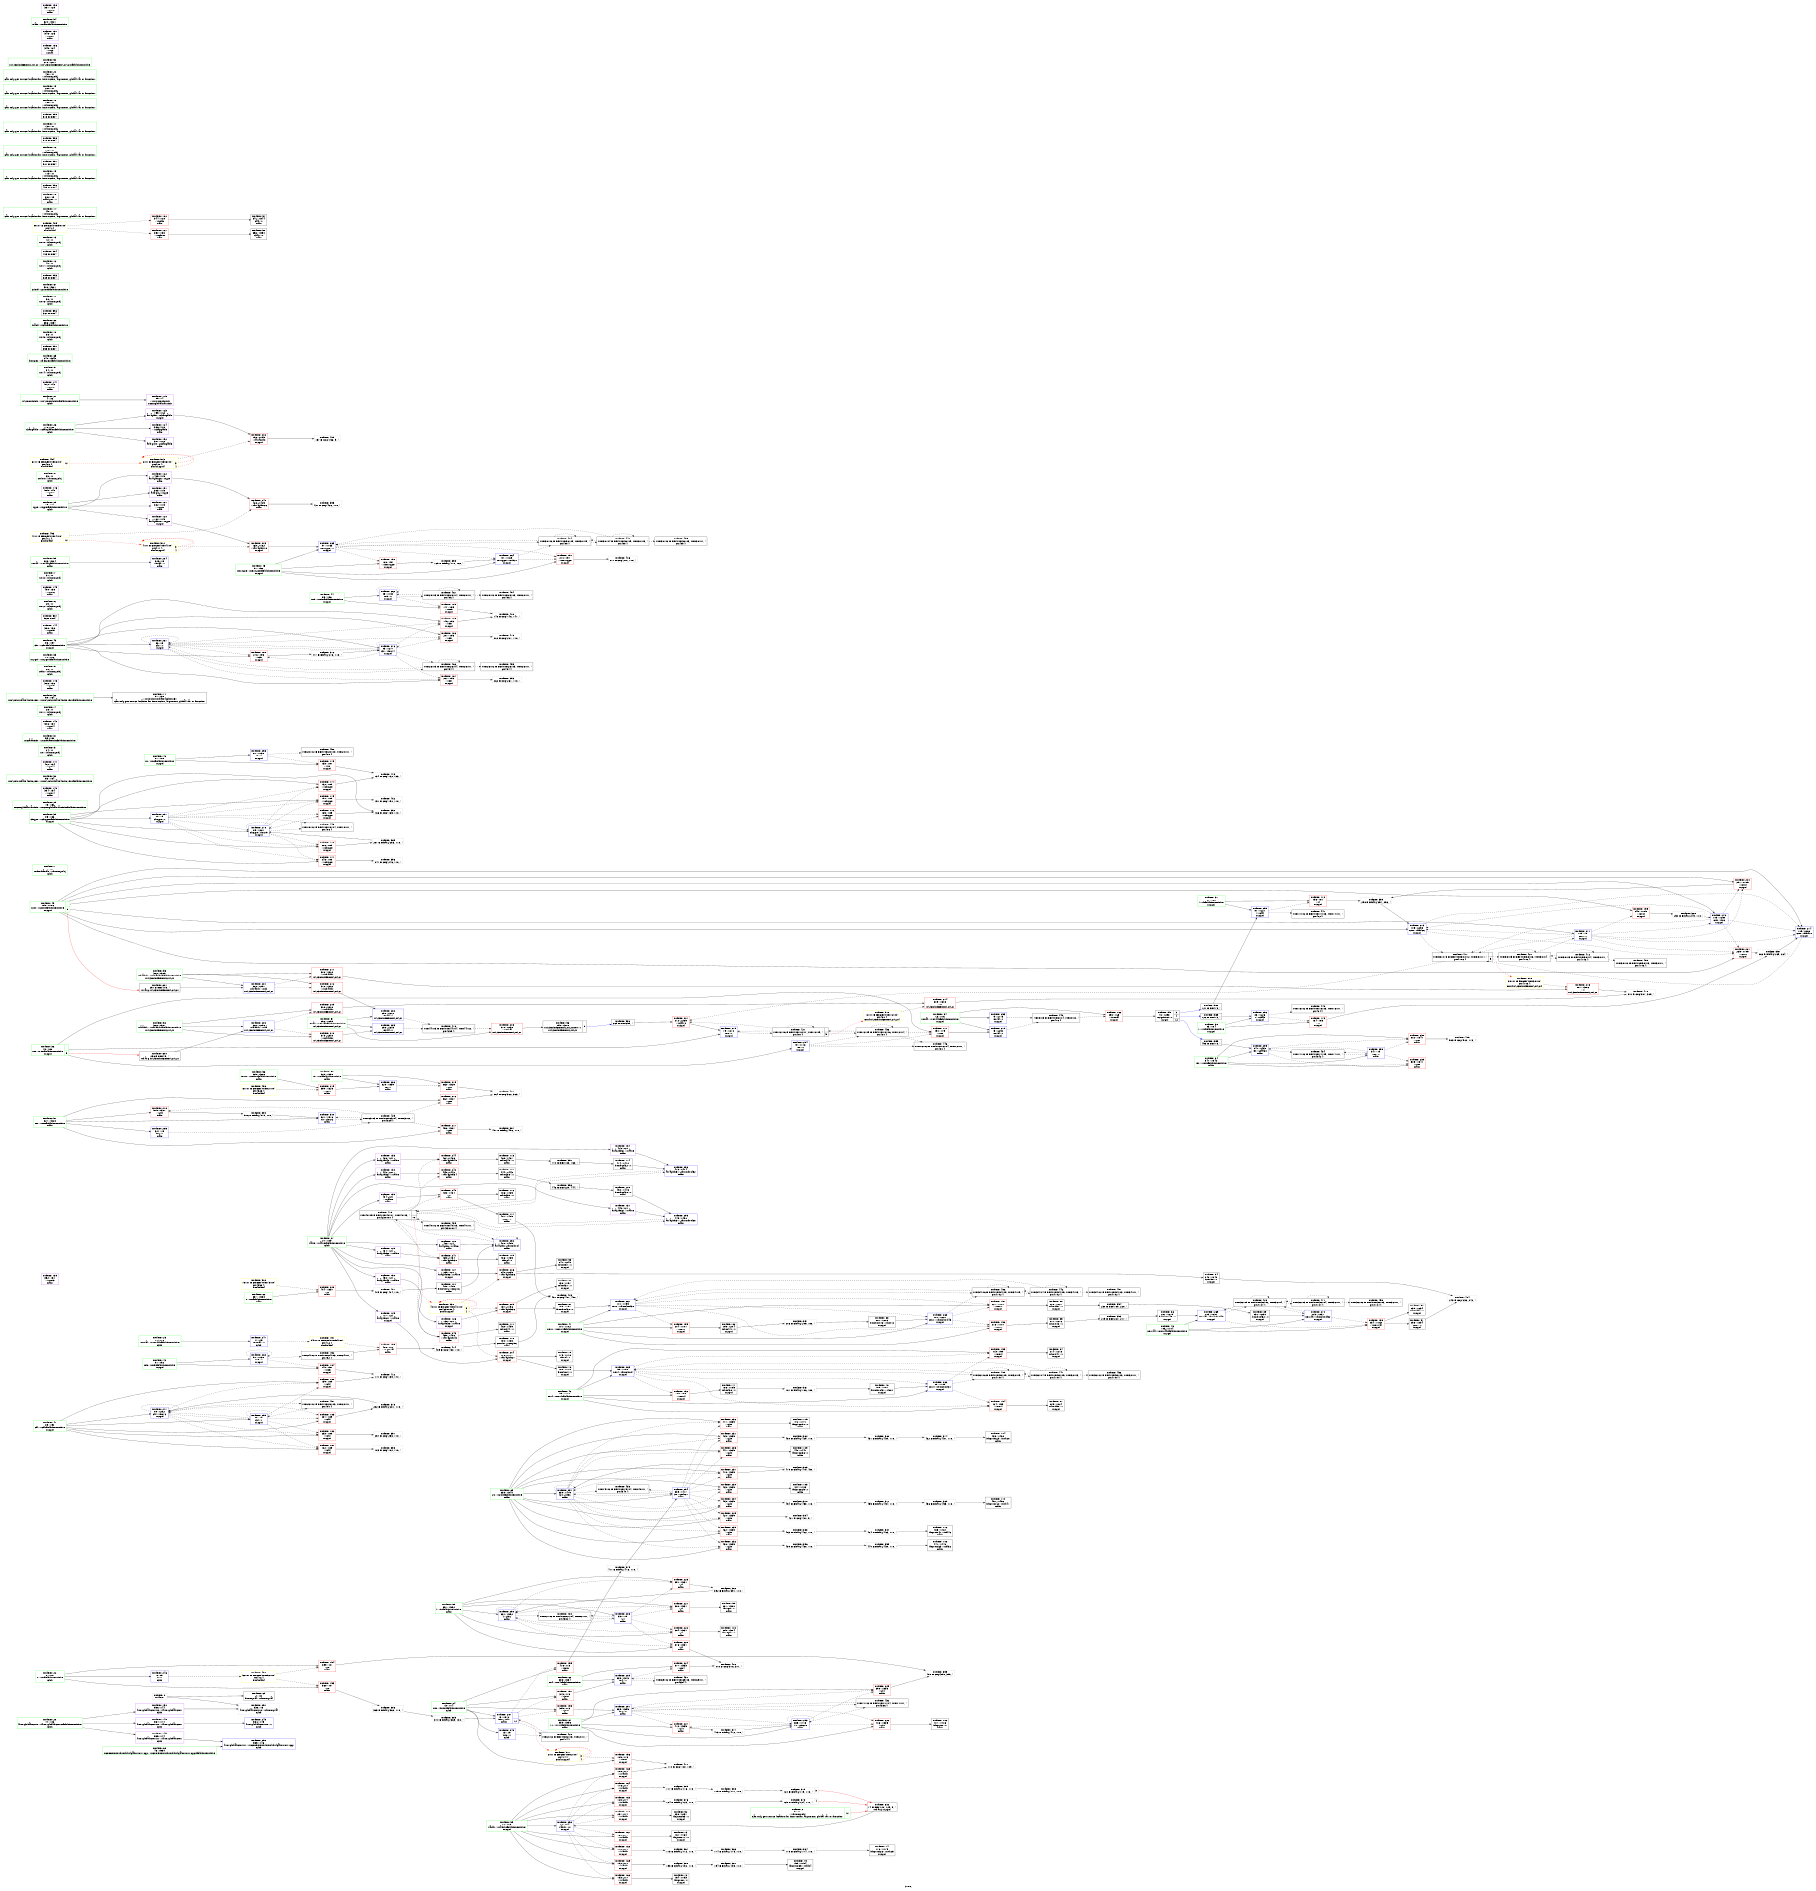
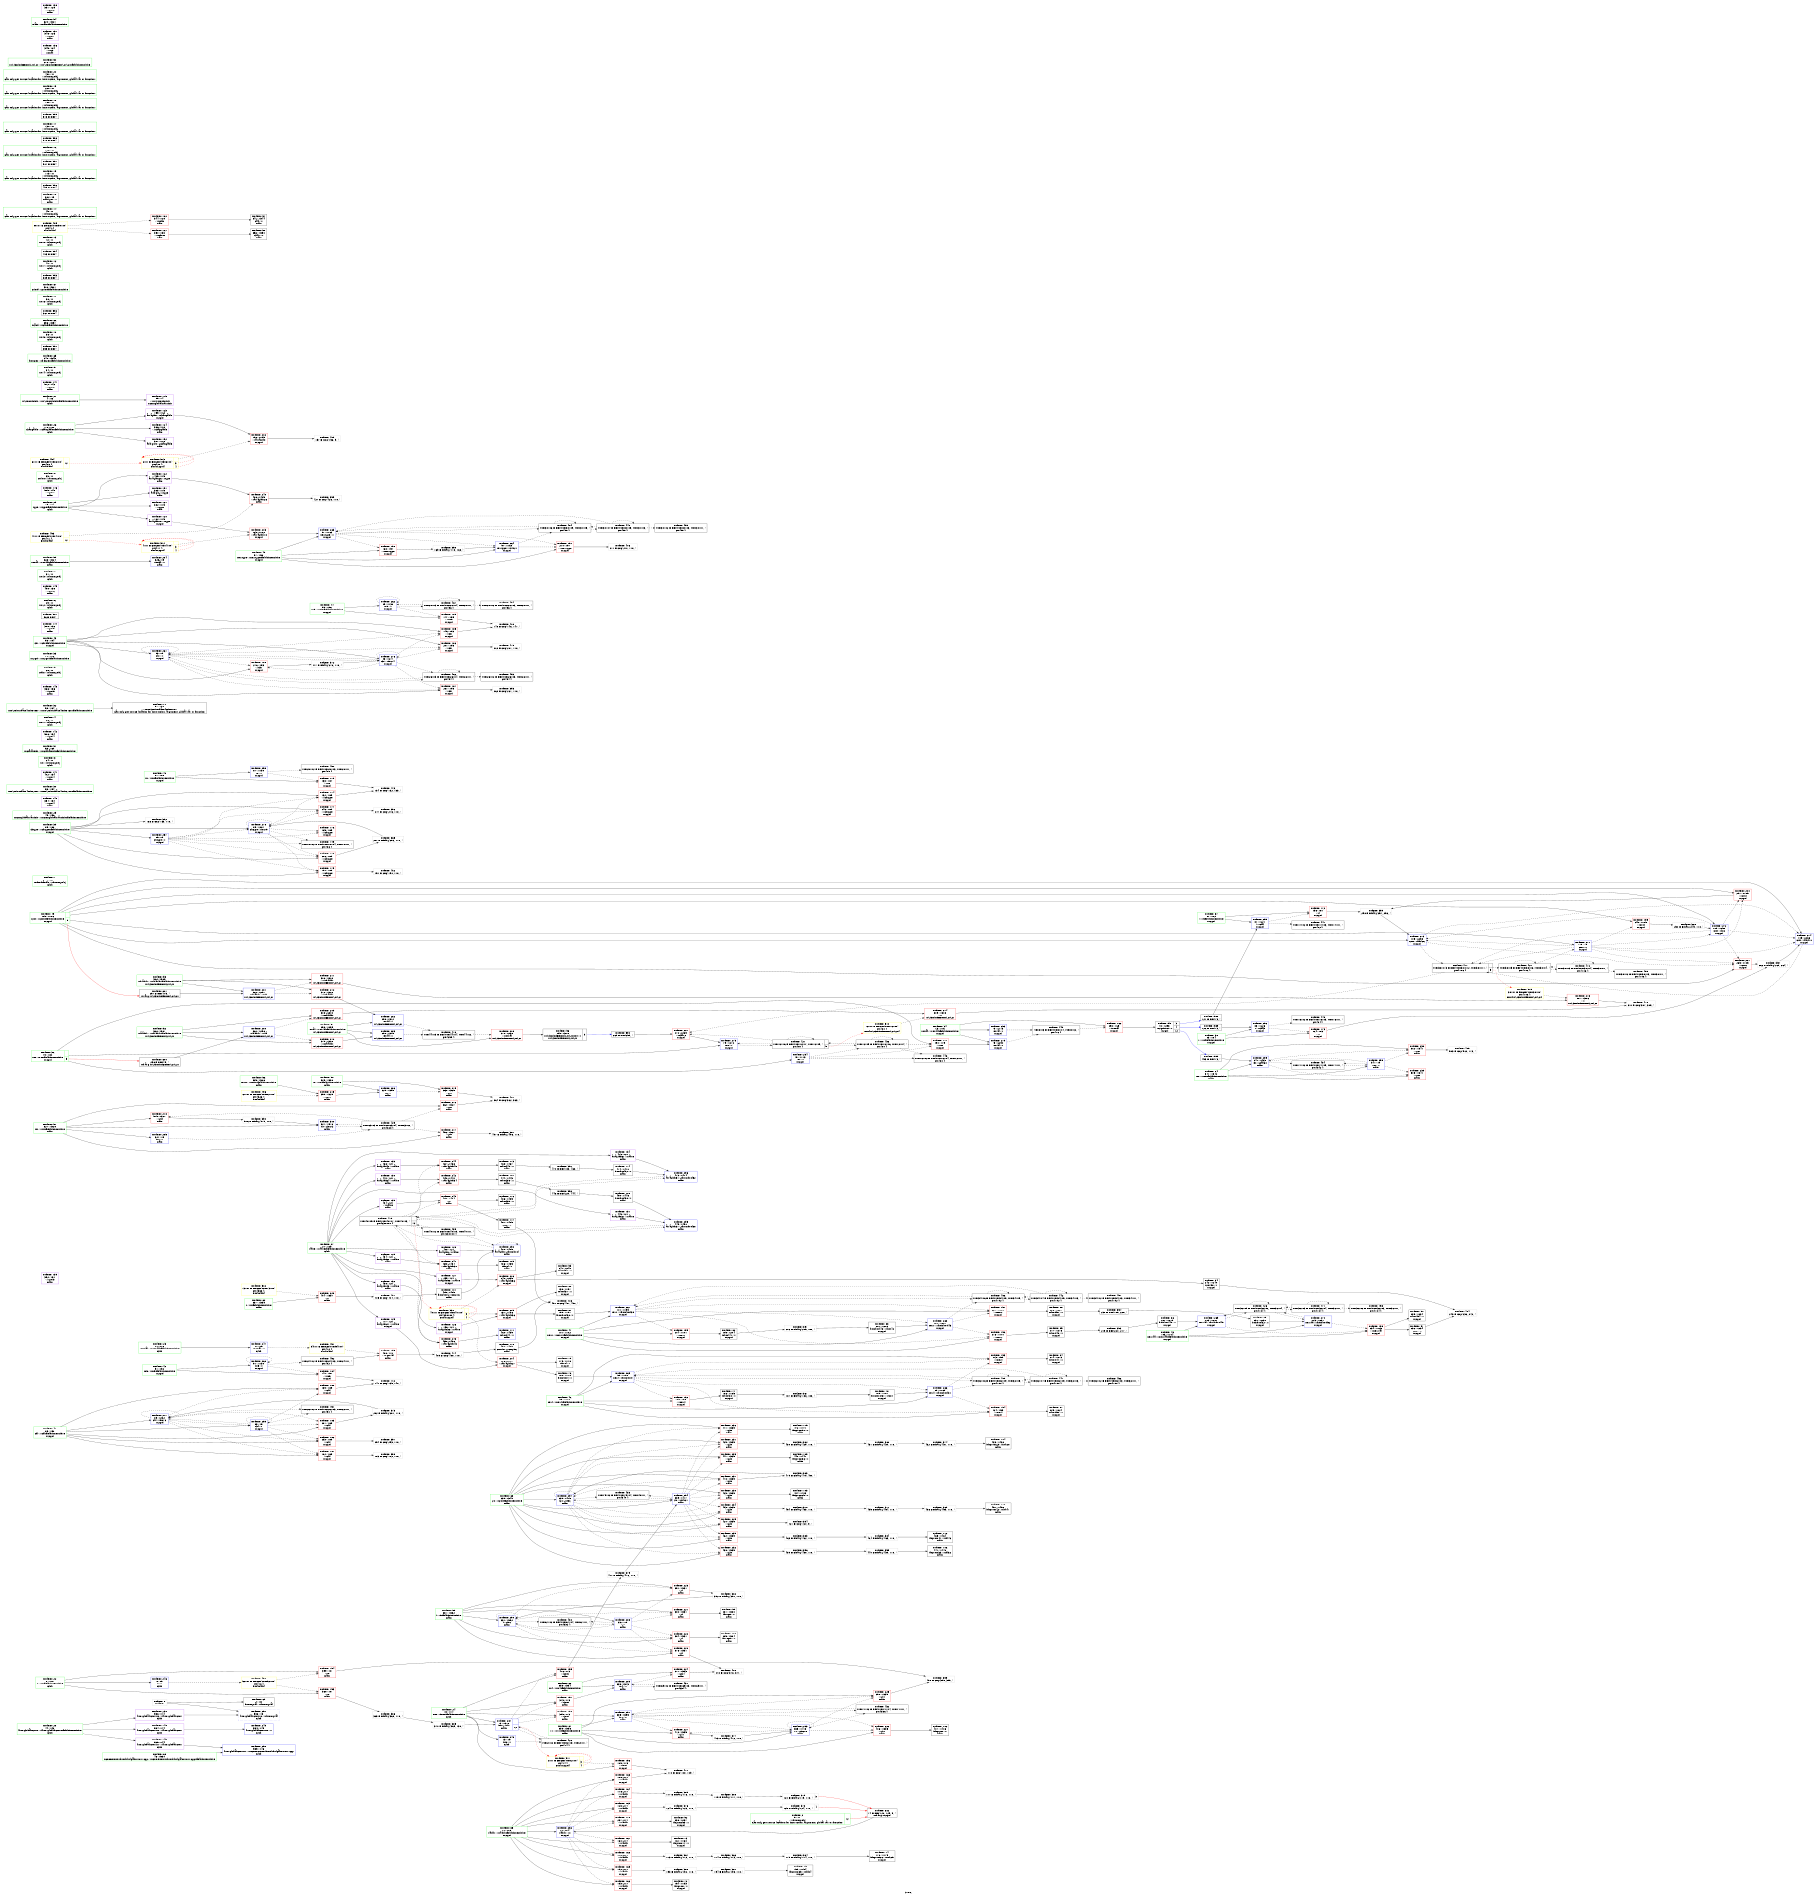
(354, 813) -> none
(507, 1328) -> (507, 1334)
